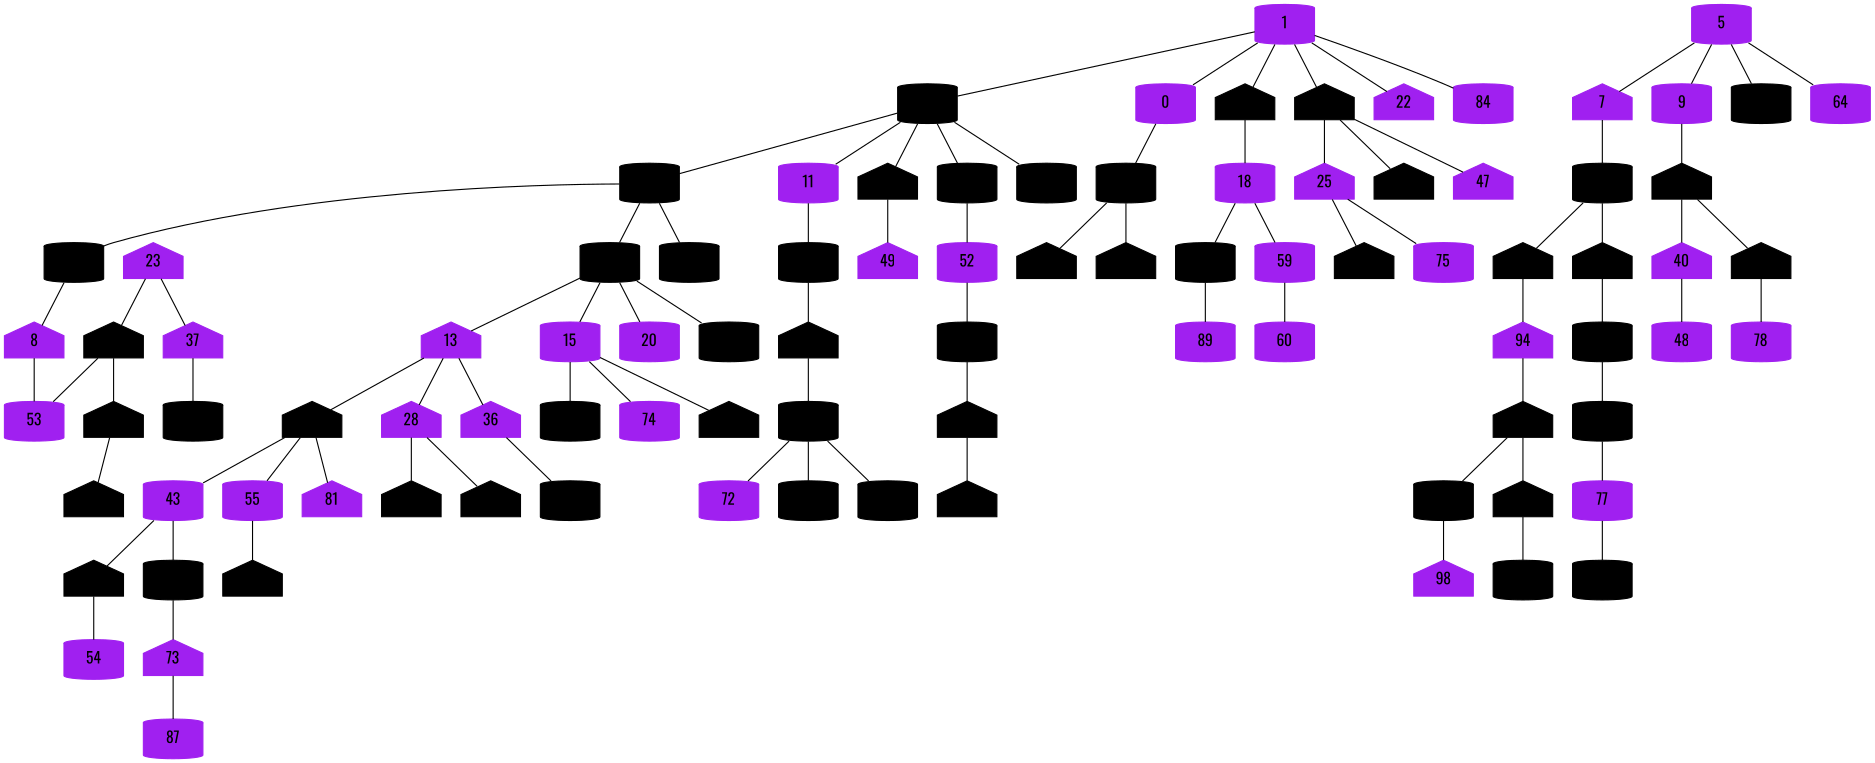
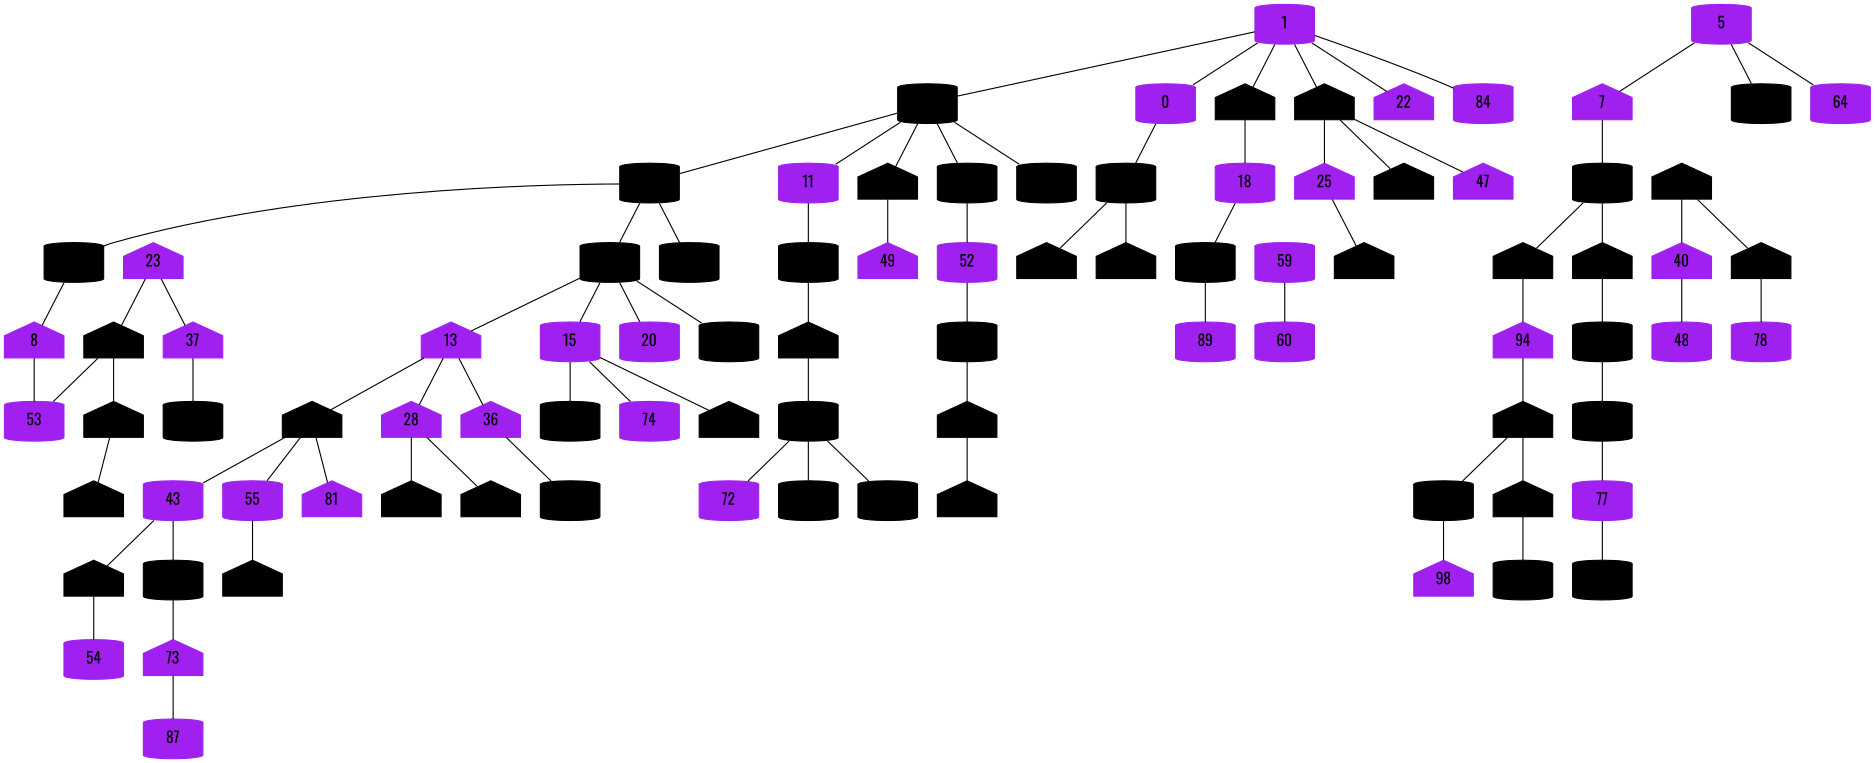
(1682, 104) -> none
(1265, 223) -> none
(1444, 262) -> none
